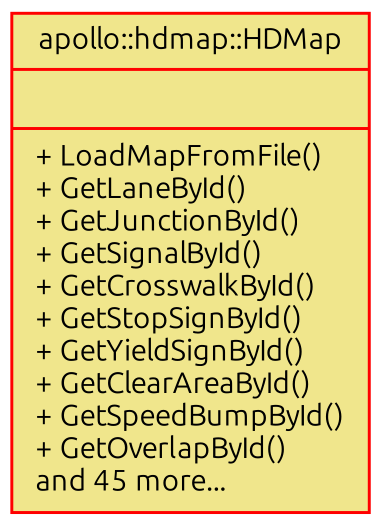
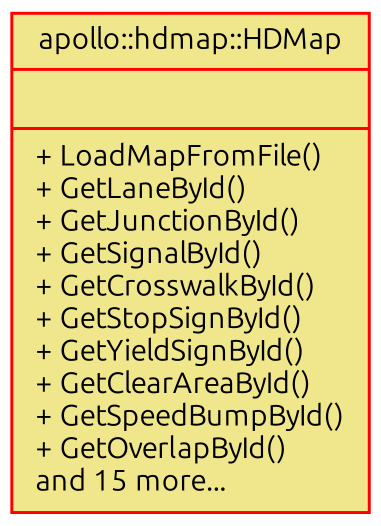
(131, 482) -> (131, 482)
